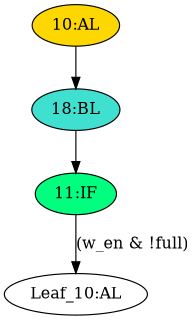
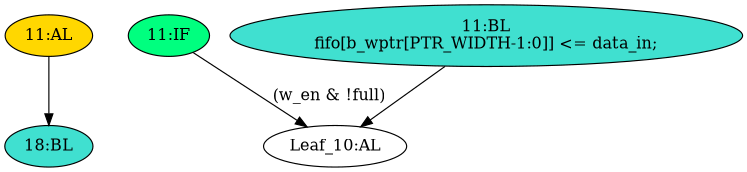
(76, 25) -> (49, 36)
none -> (486, 36)
(76, 146) -> none
